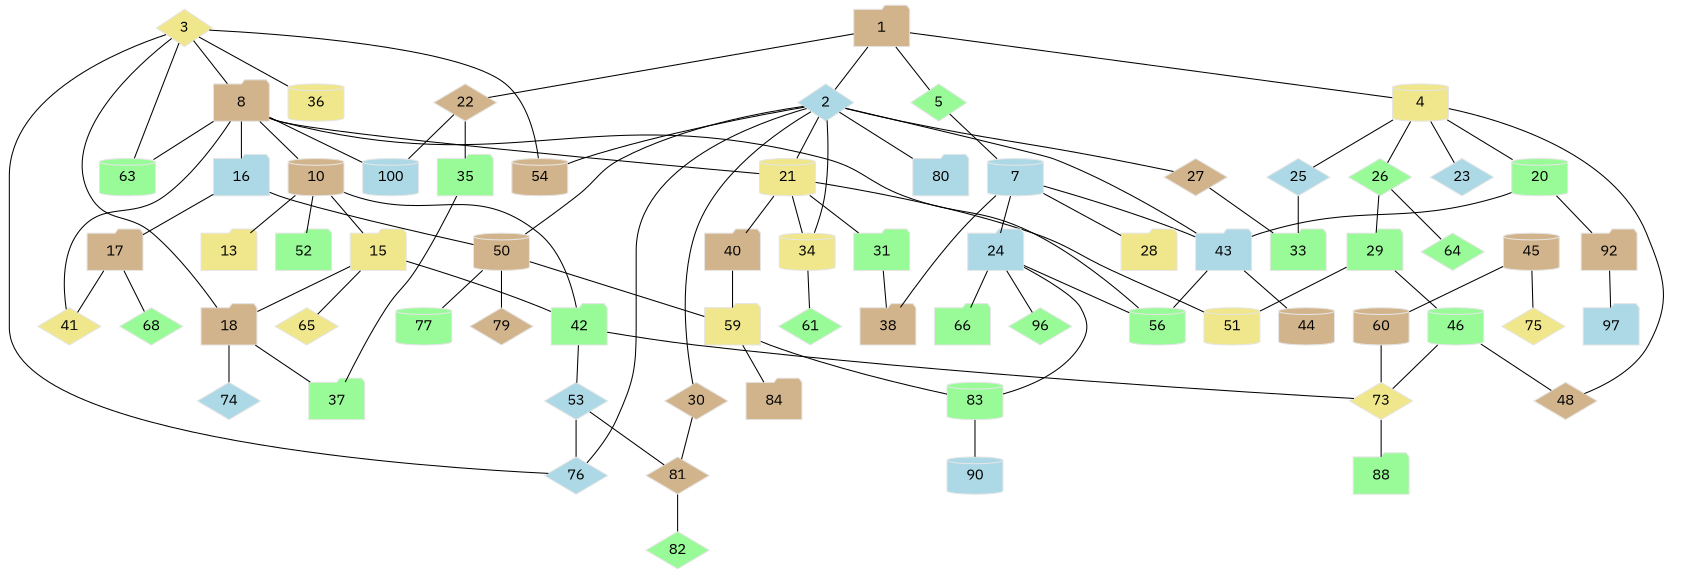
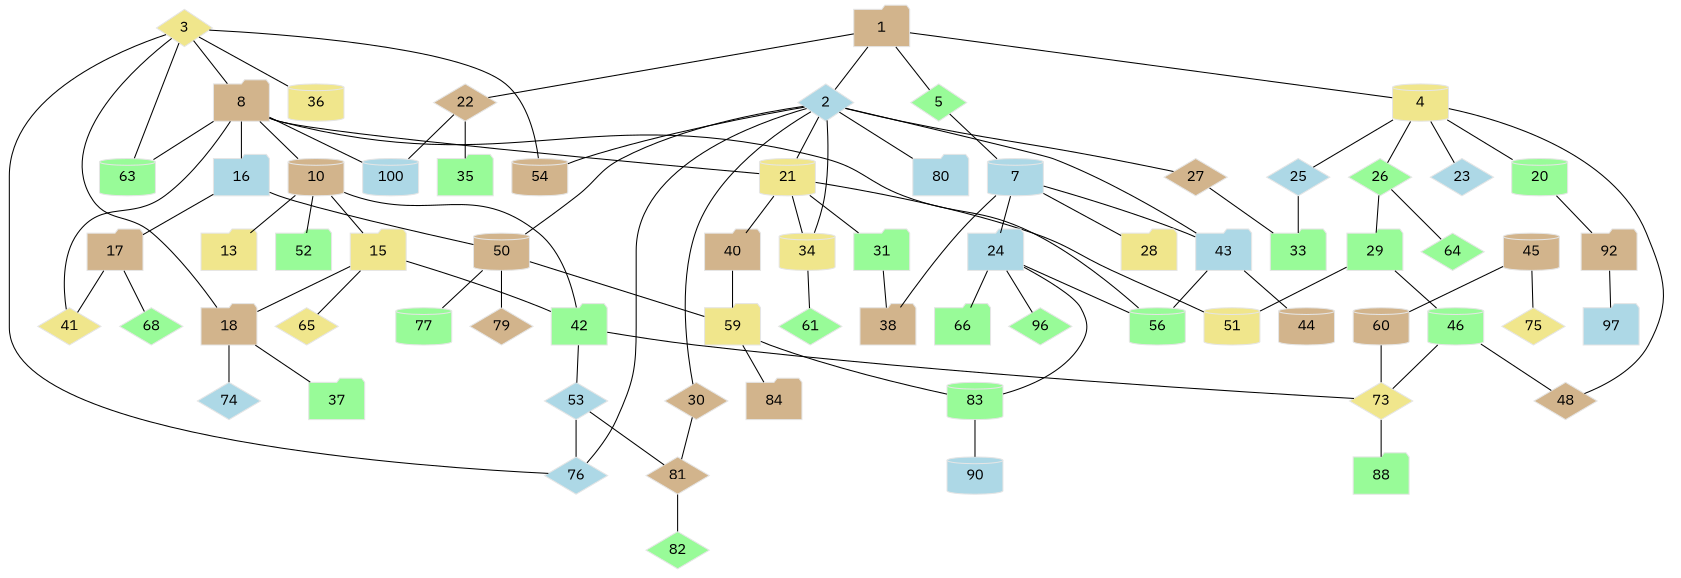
(1388, 214) -> none
(401, 289) -> none
